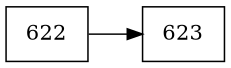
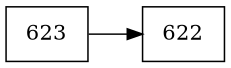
(108, 34) -> (108, 34)
